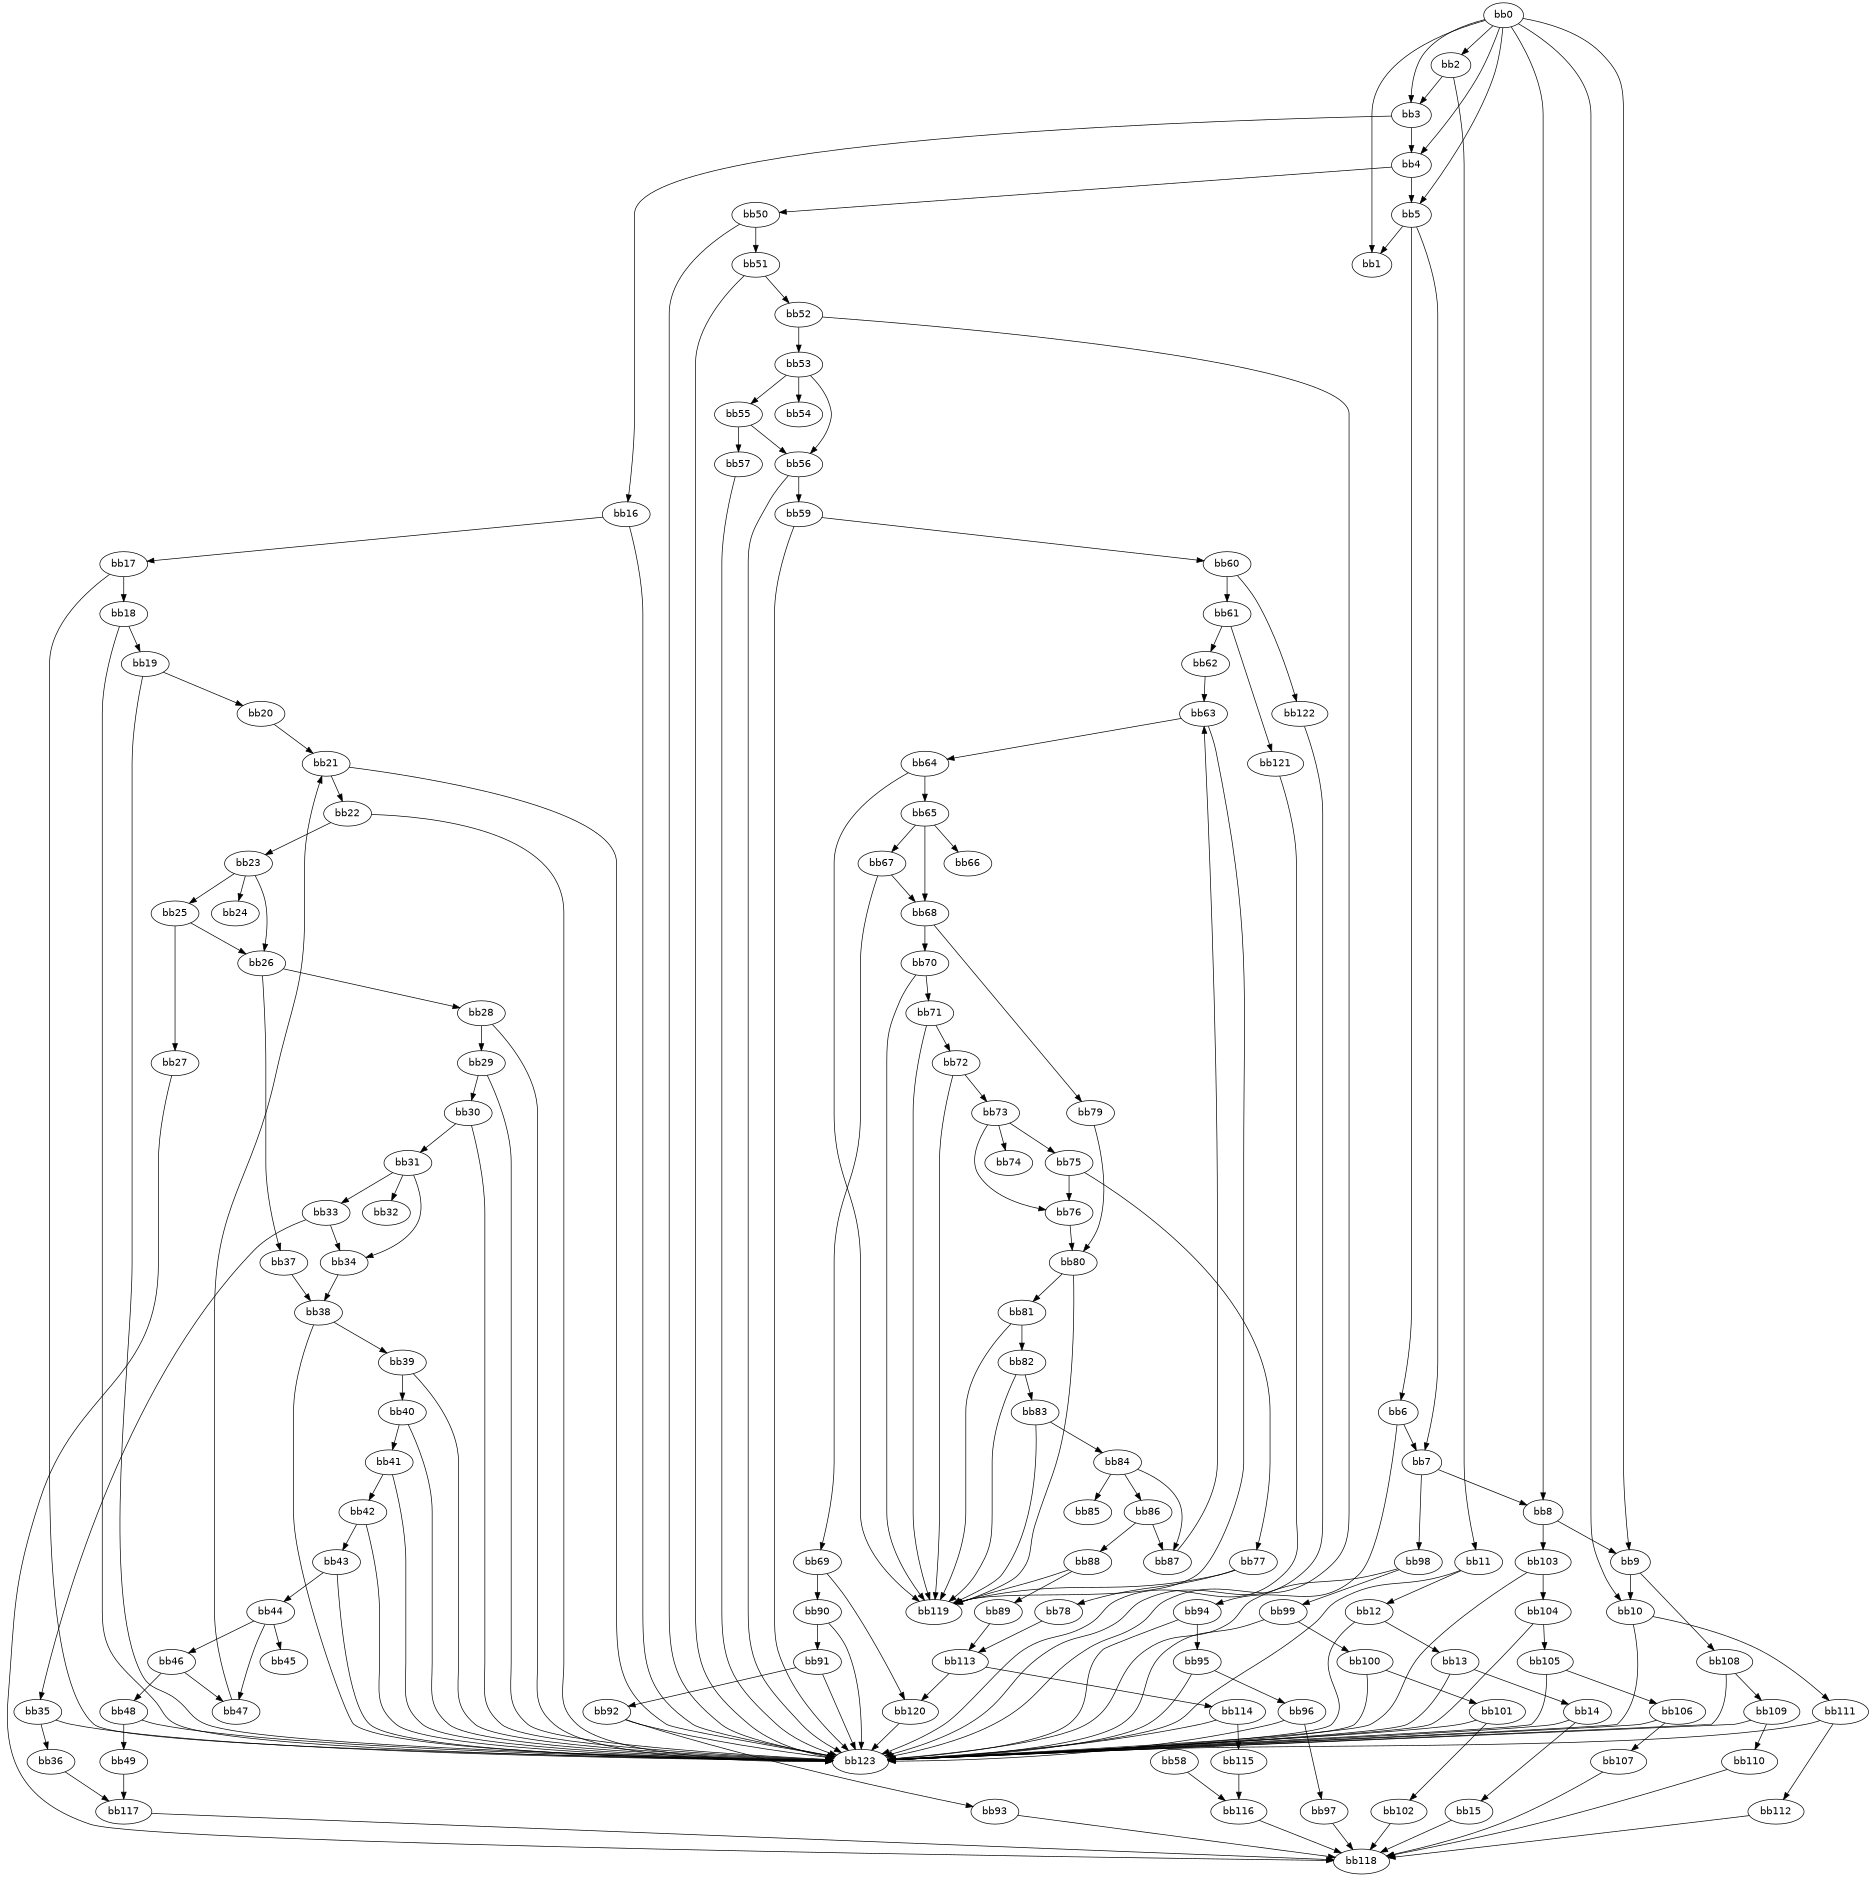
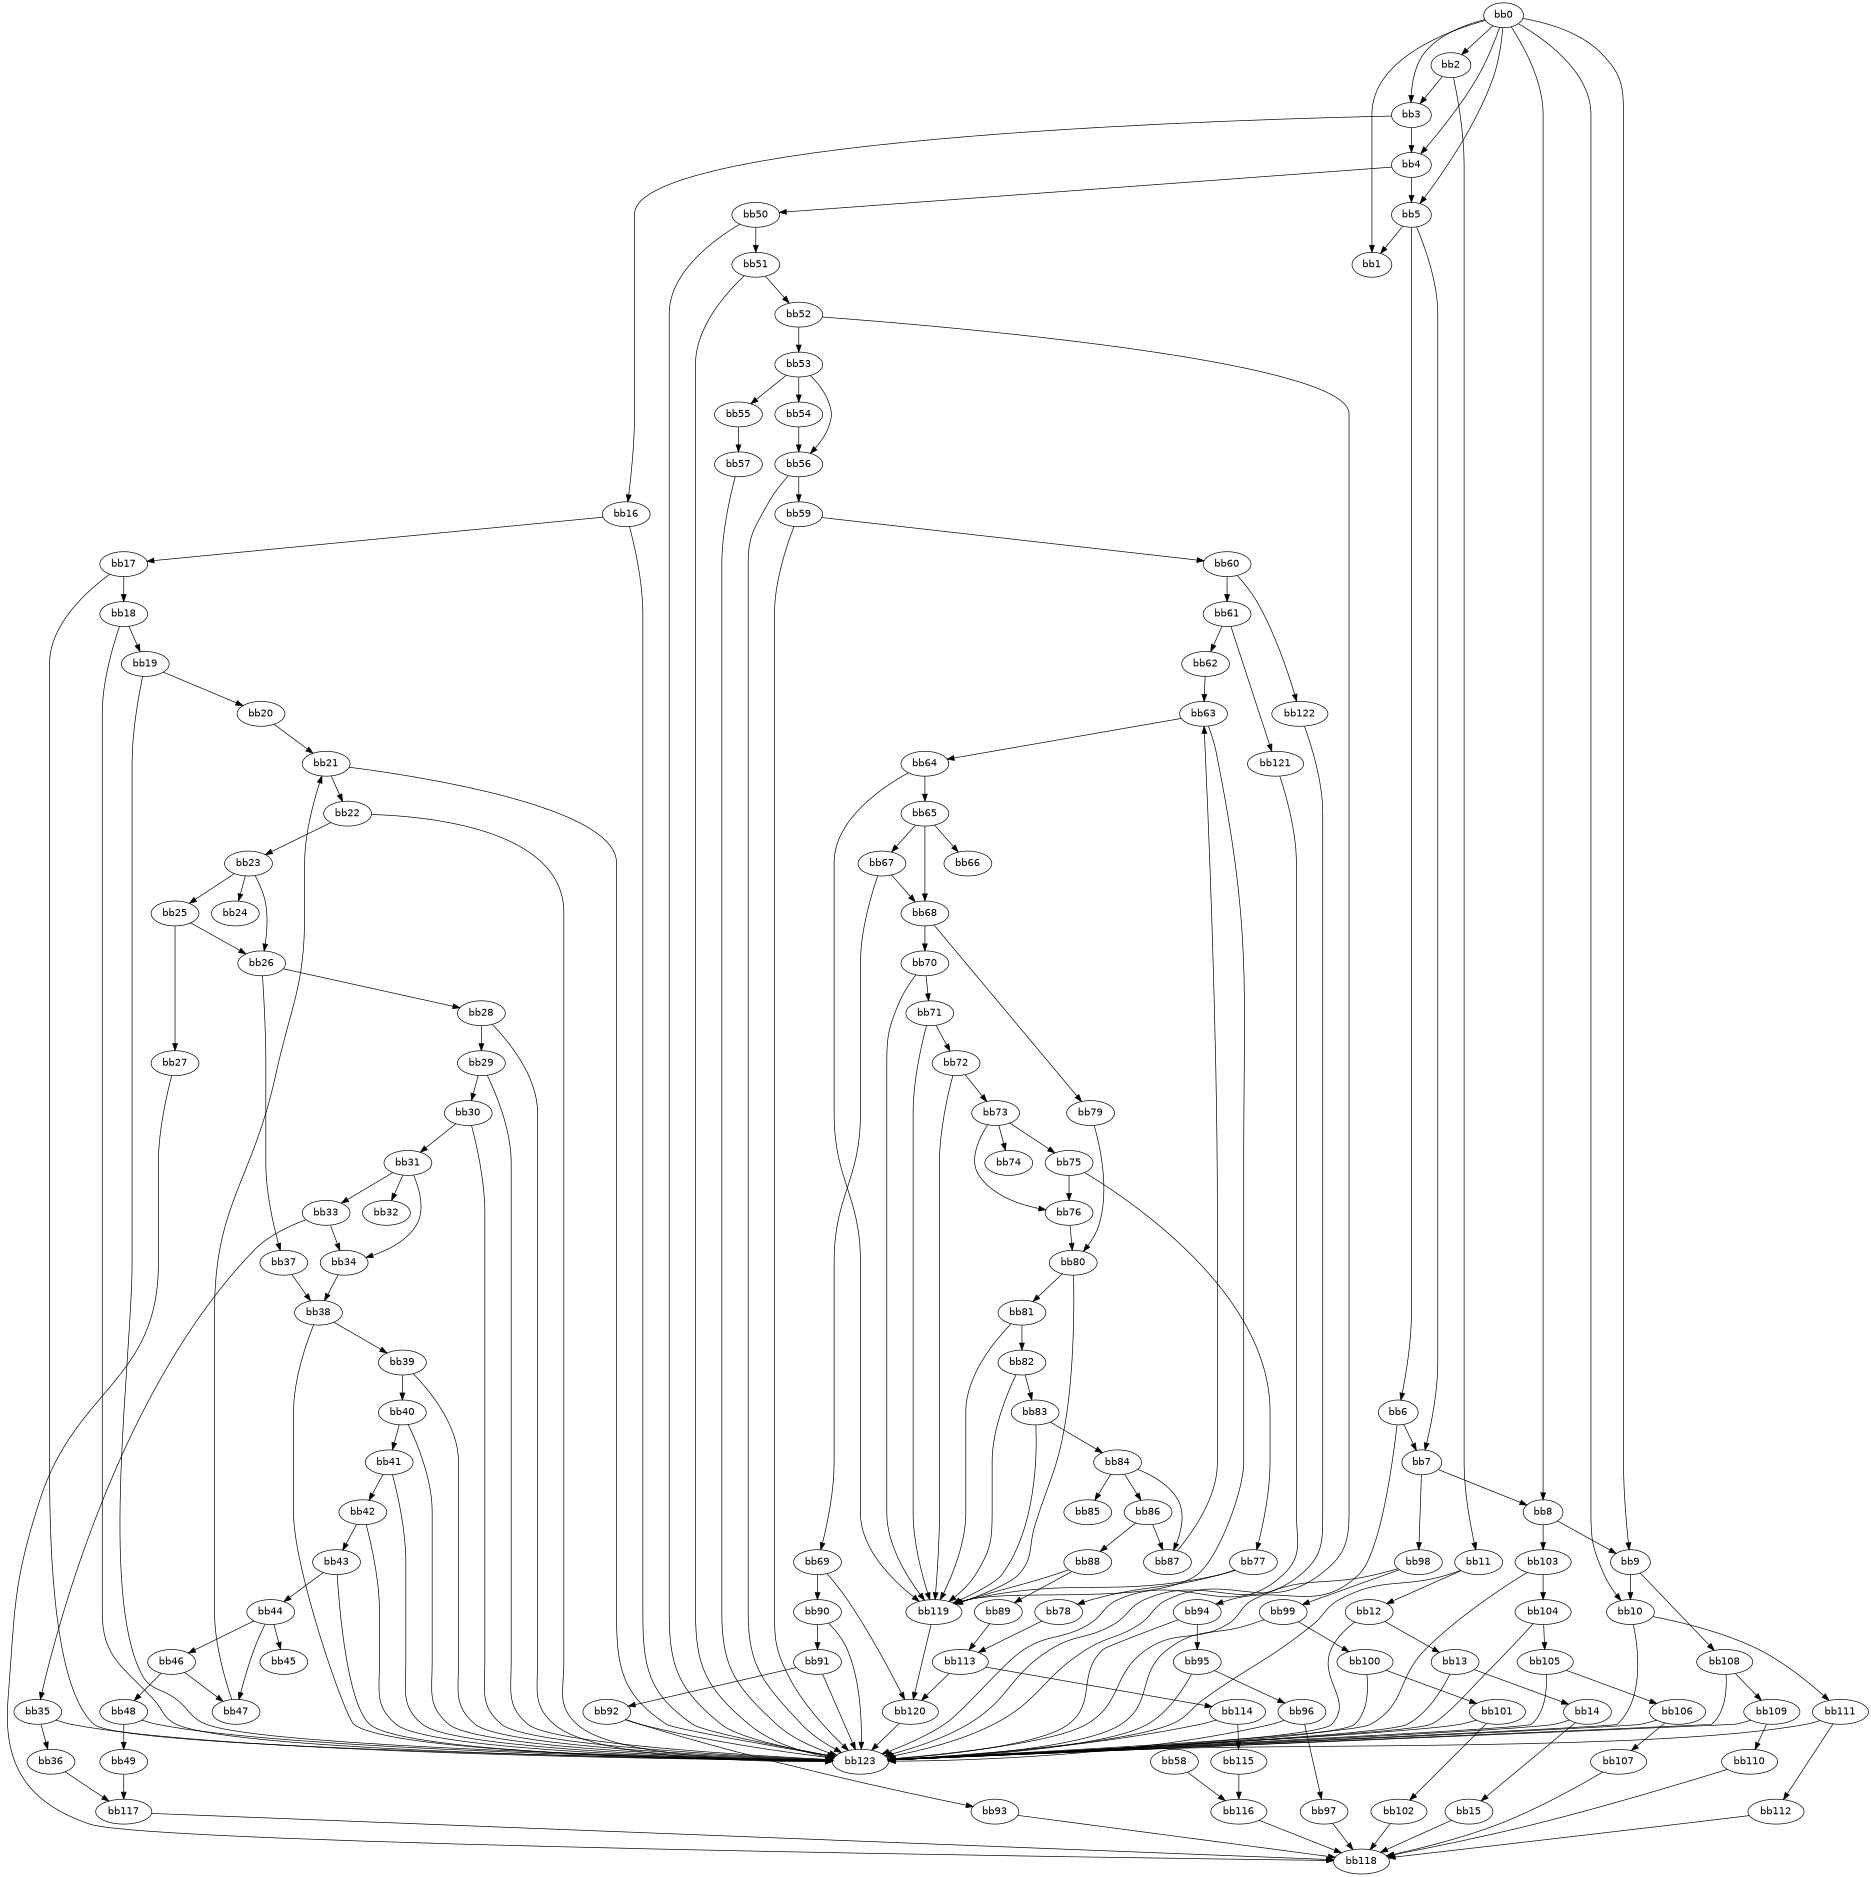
(766, 437) -> (799, 436)
none -> (923, 1659)
